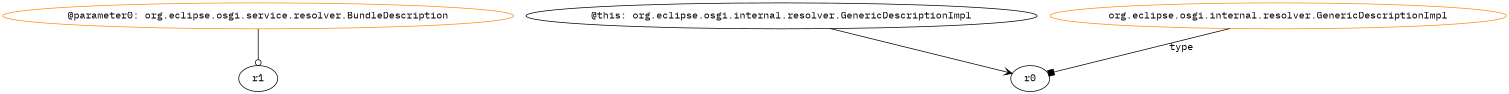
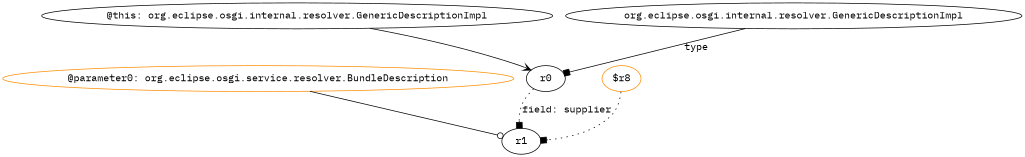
(1278, 16) -> (794, 16)
none -> (622, 79)
none -> (523, 103)
